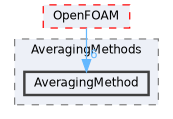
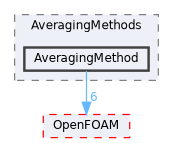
(86, 47) -> (86, 88)
